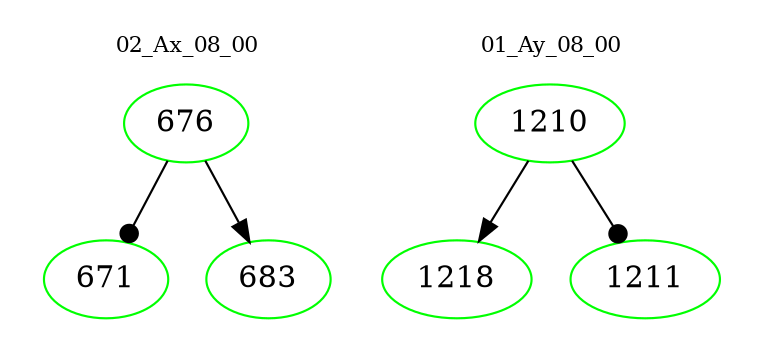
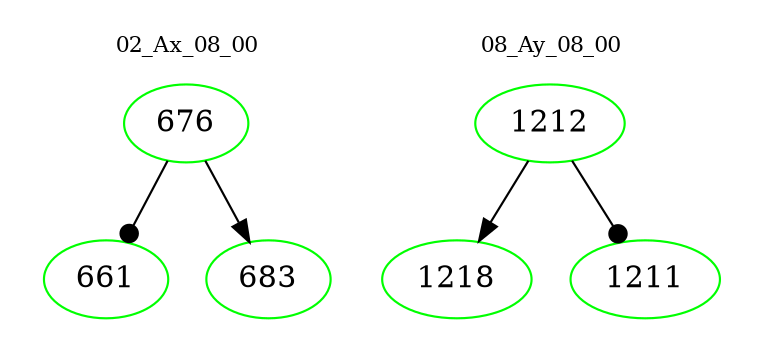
(551, 47) -> (551, 47)
(550, 123) -> (550, 123)
(106, 279) -> (106, 279)
